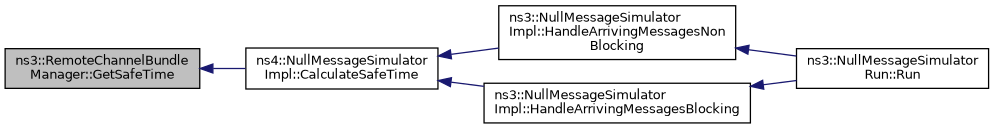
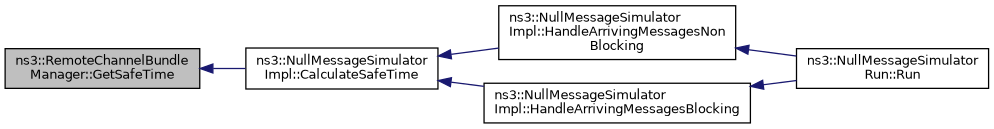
(342, 69) -> (342, 69)
